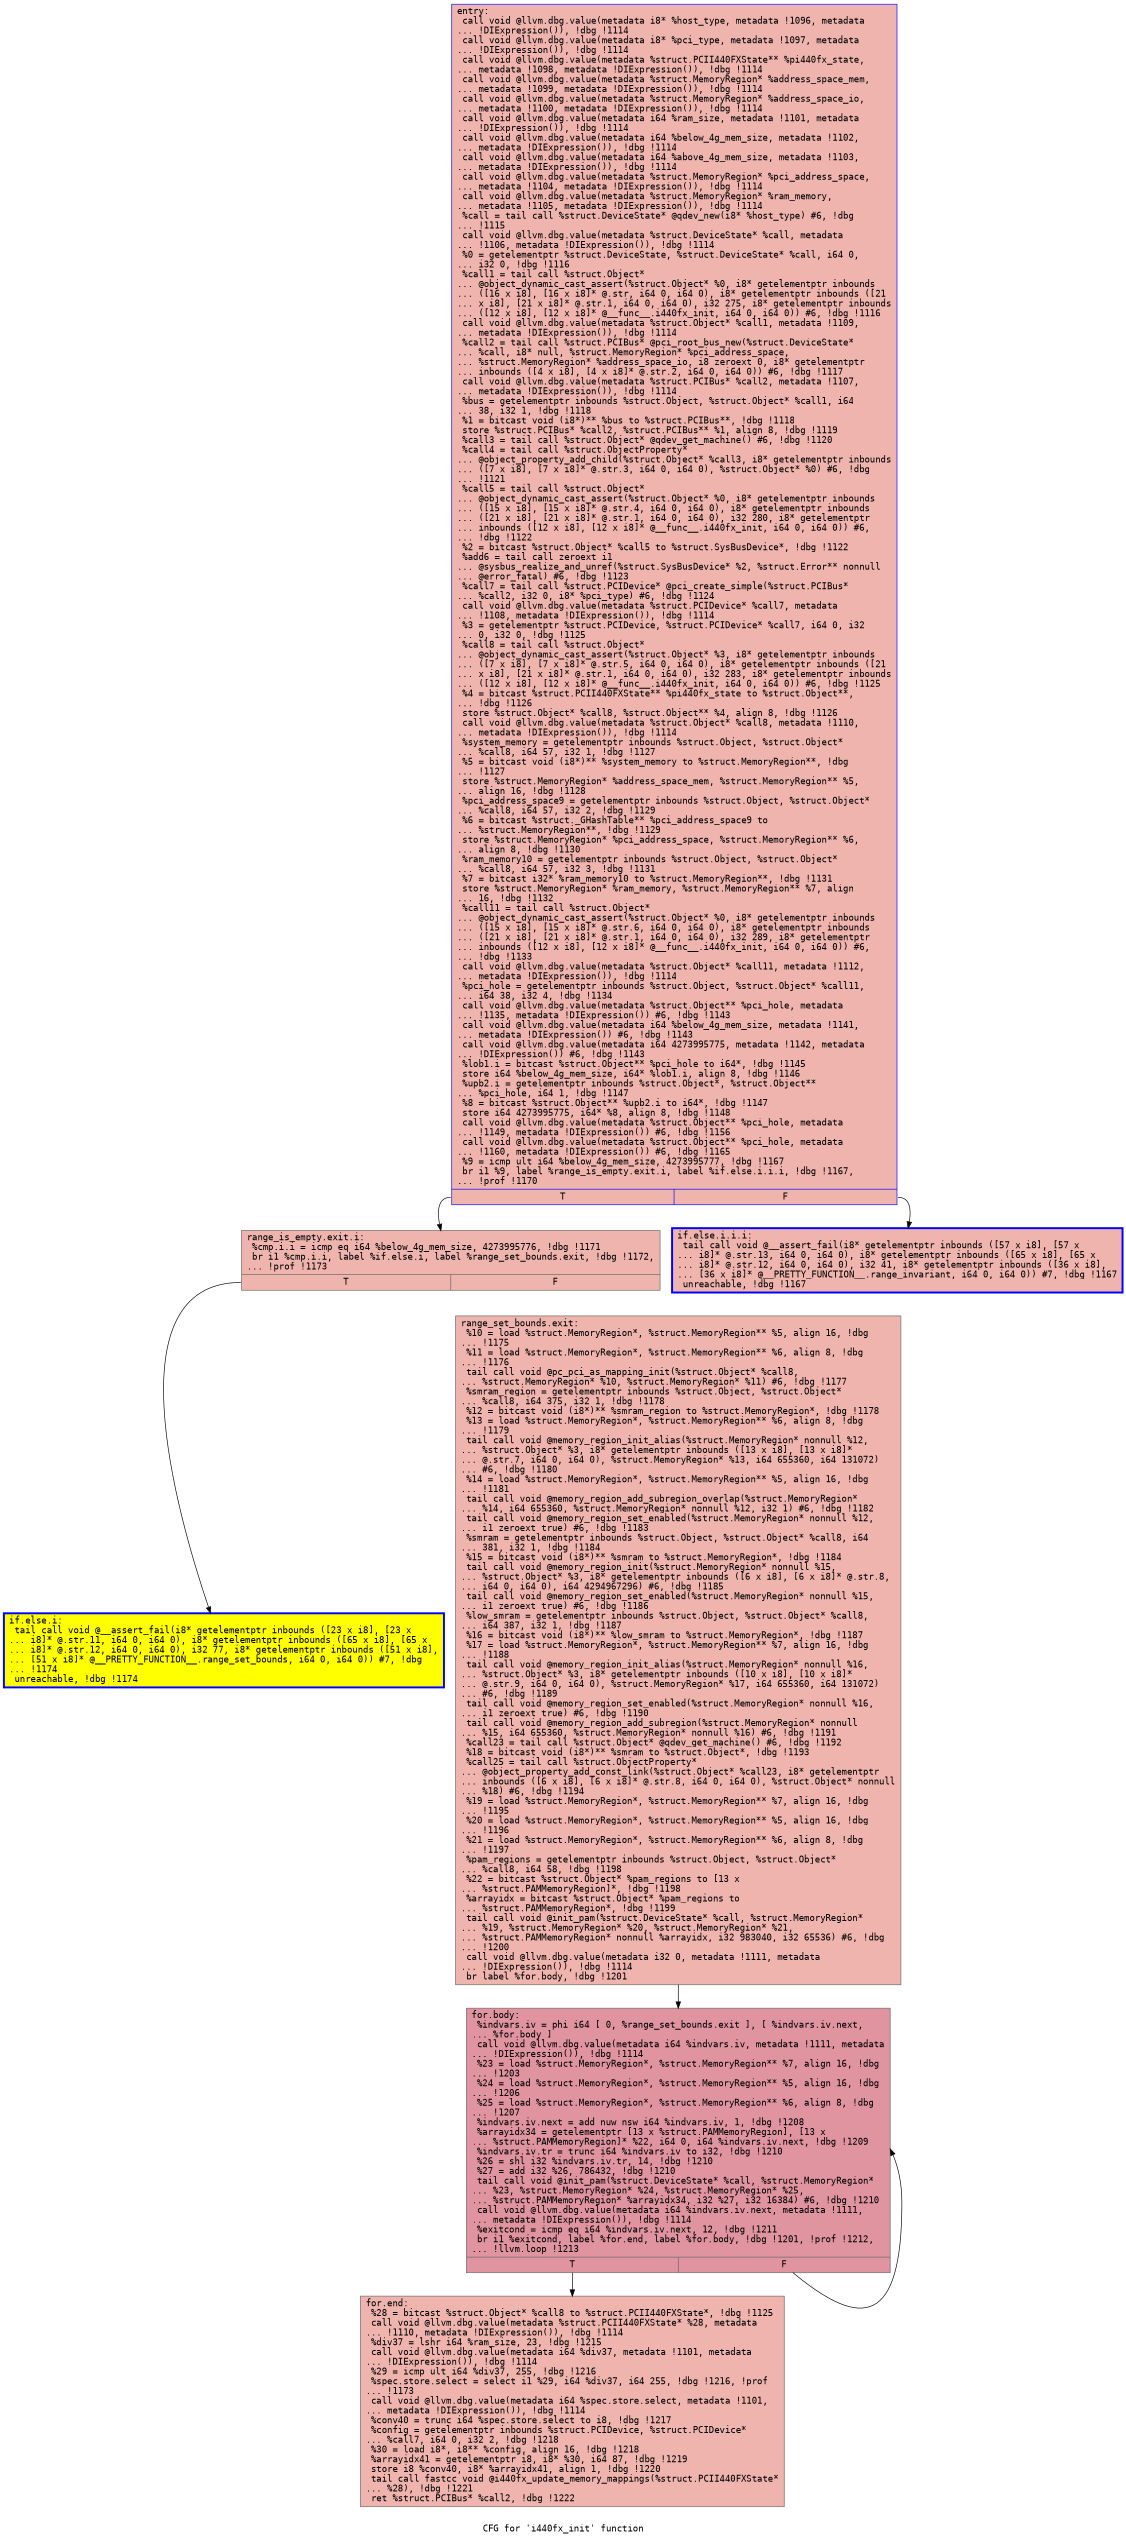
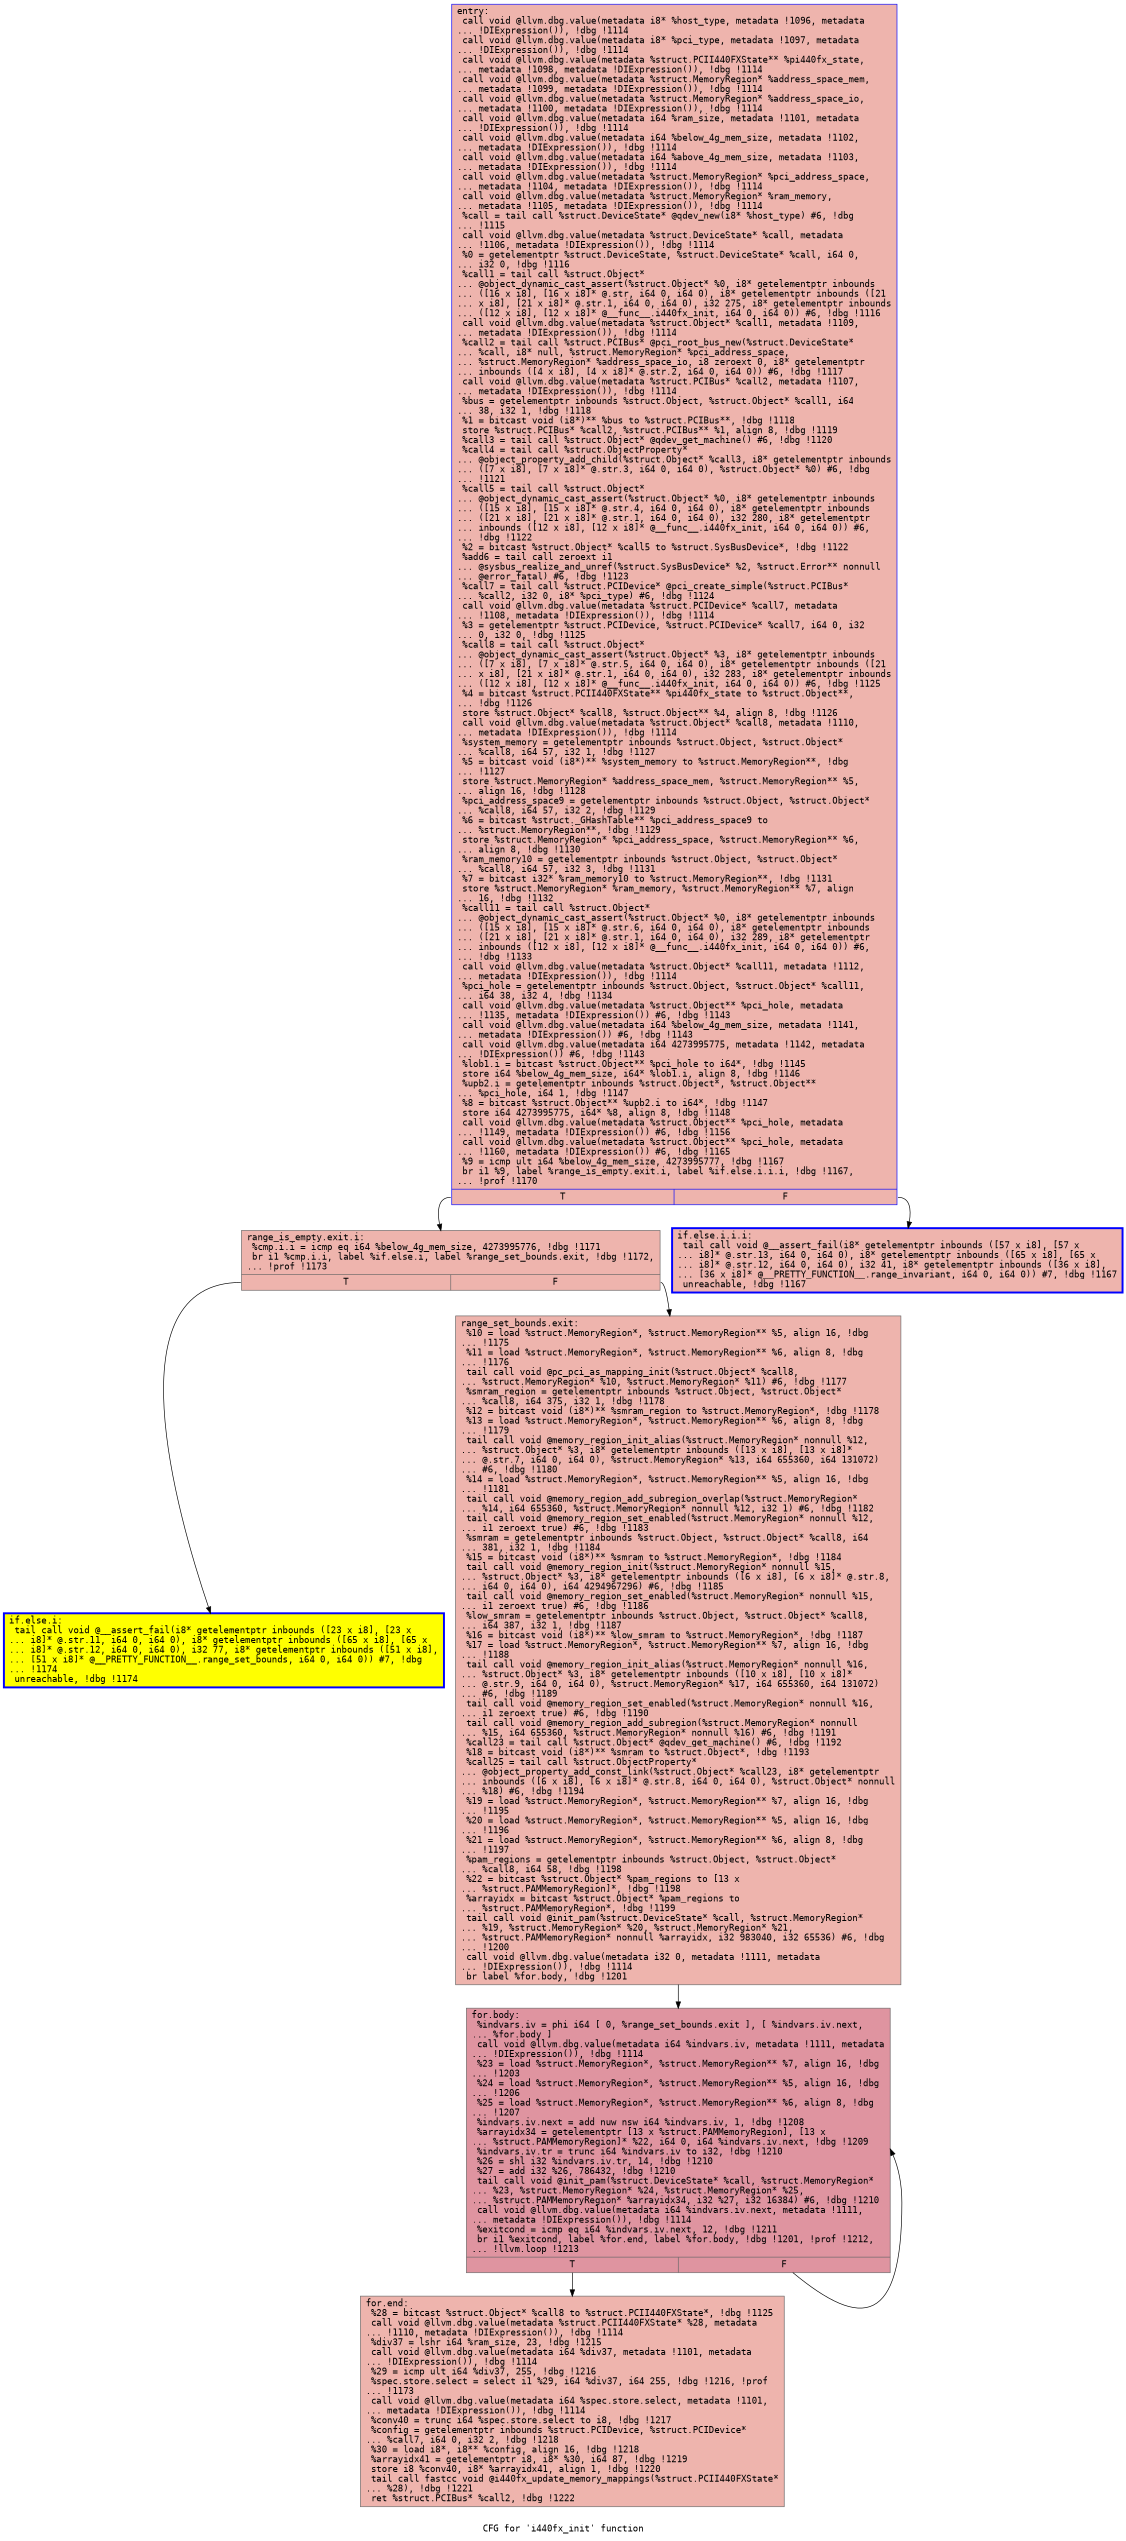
none -> (667, 1295)
